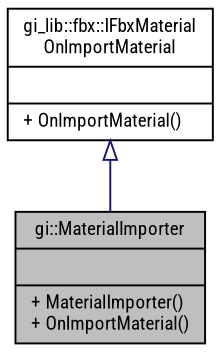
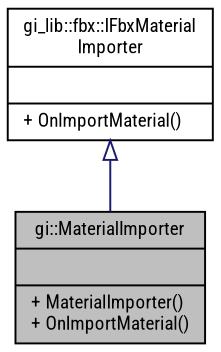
(110, 47) -> (110, 47)
